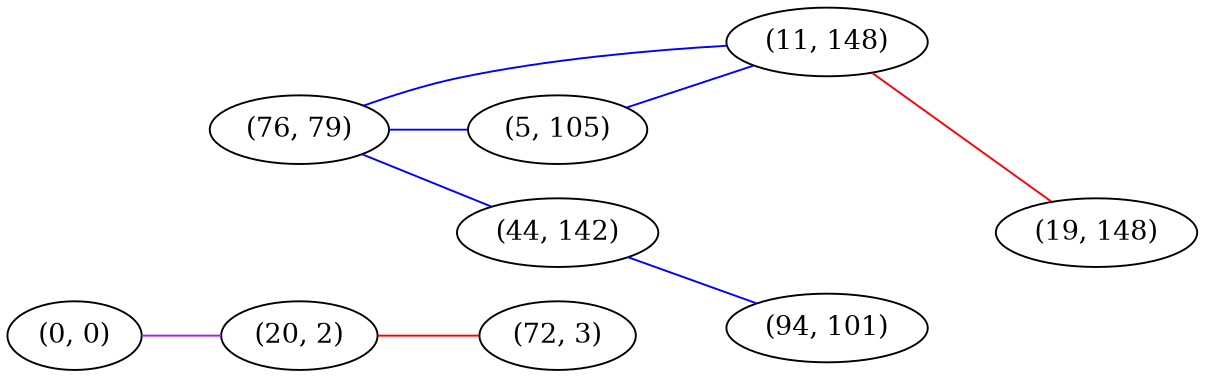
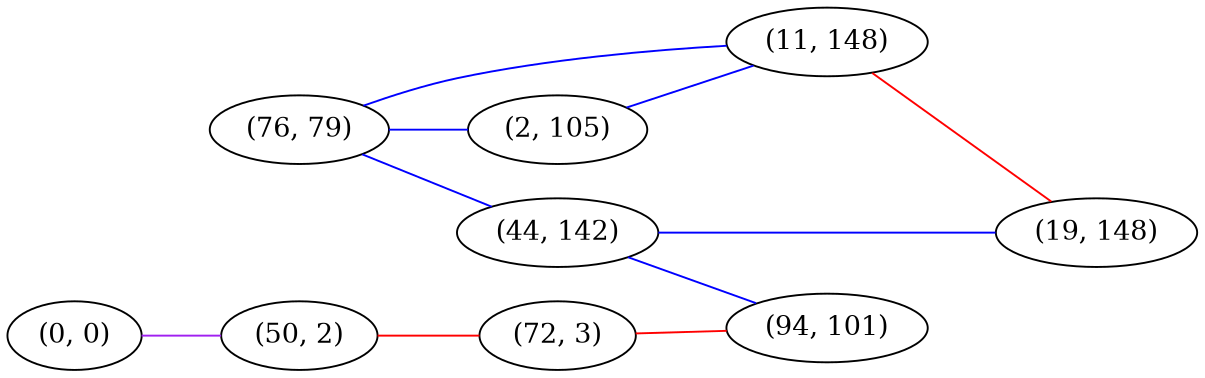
(558, 130) -> (558, 130)
none -> (827, 233)
none -> (681, 332)
(299, 336) -> (299, 336)
